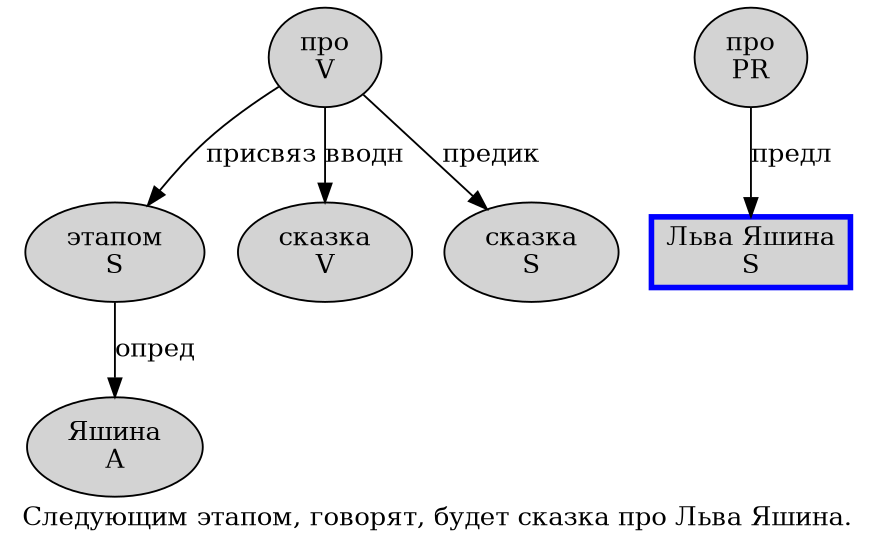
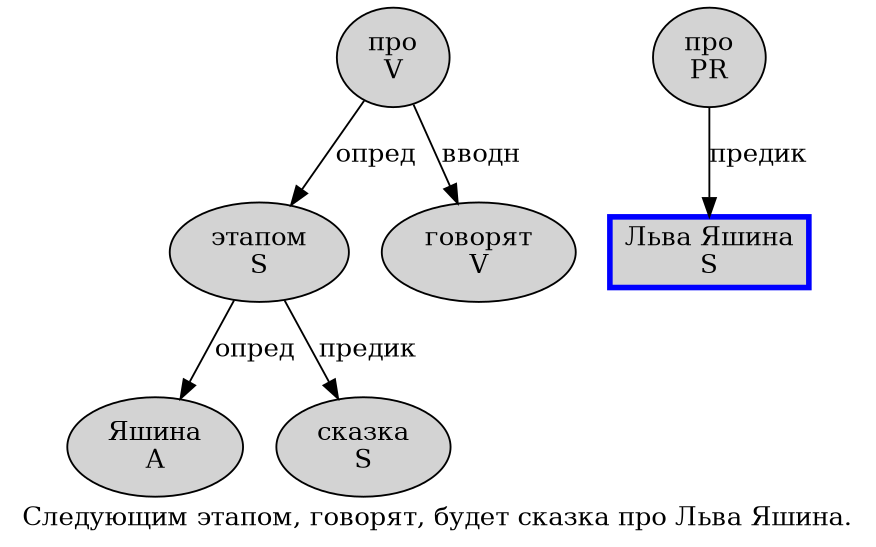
(418, 145) -> (307, 341)
(262, 155) -> (376, 155)
(792, 155) -> (759, 155)
(325, 252) -> (479, 252)
